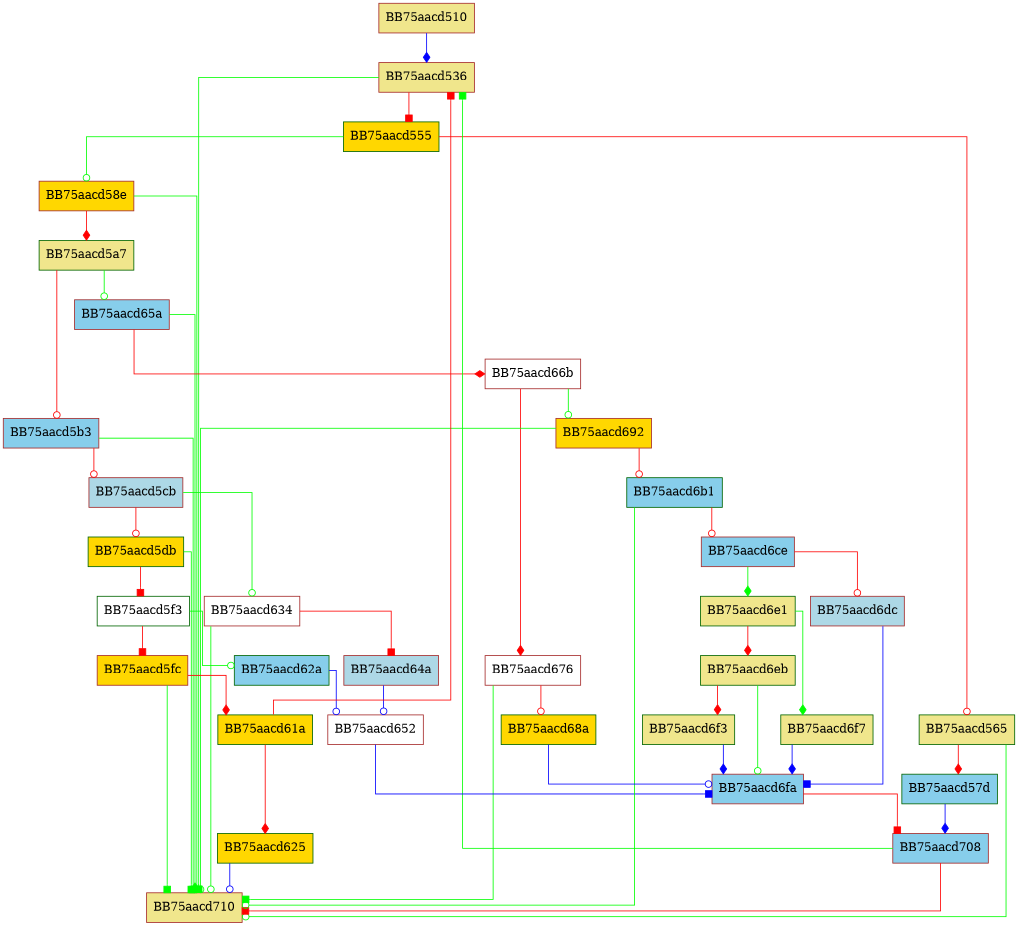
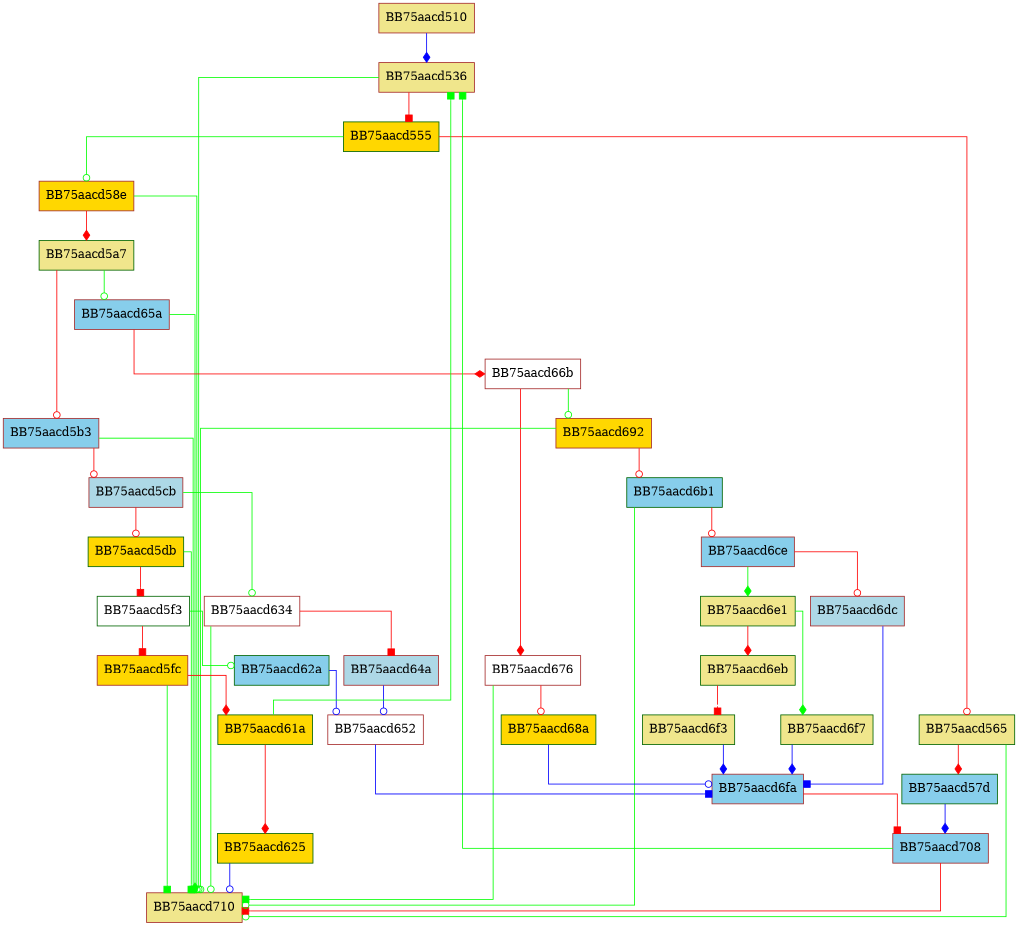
(199, 169) -> (199, 169)
(451, 496) -> (451, 496)
(718, 695) -> (718, 695)
(758, 726) -> none
